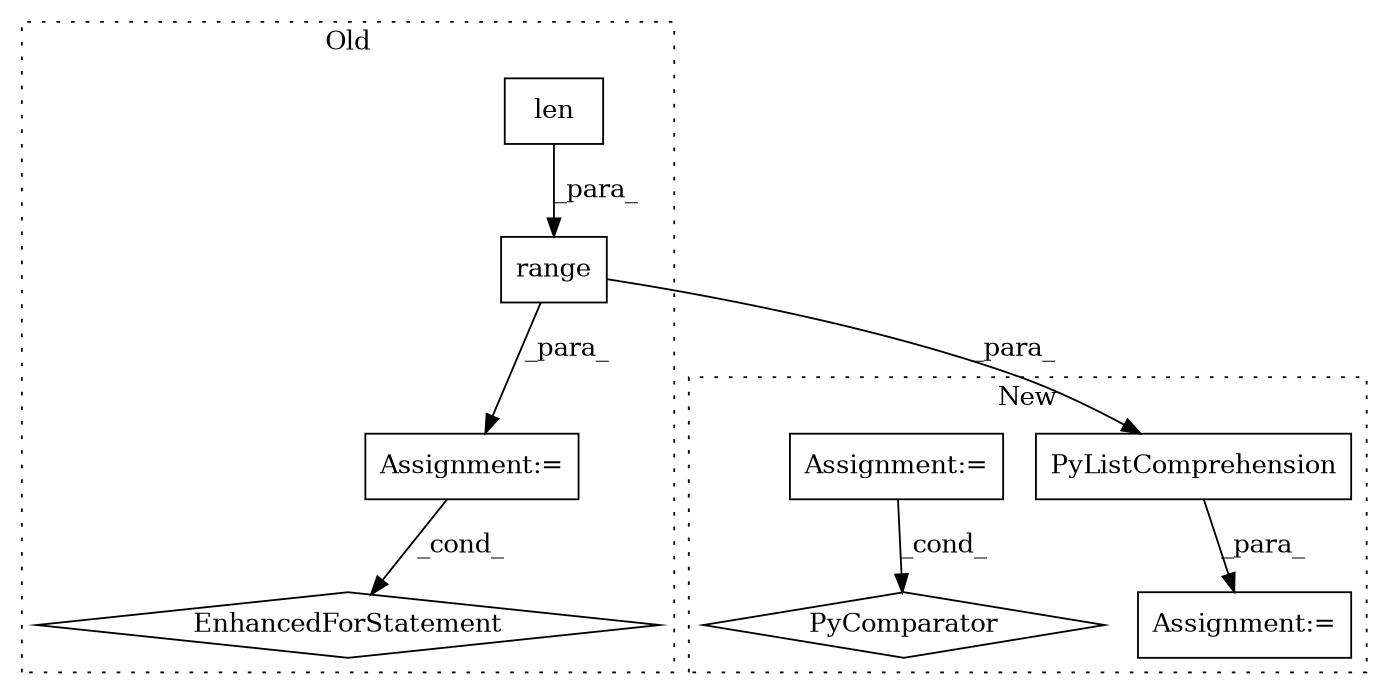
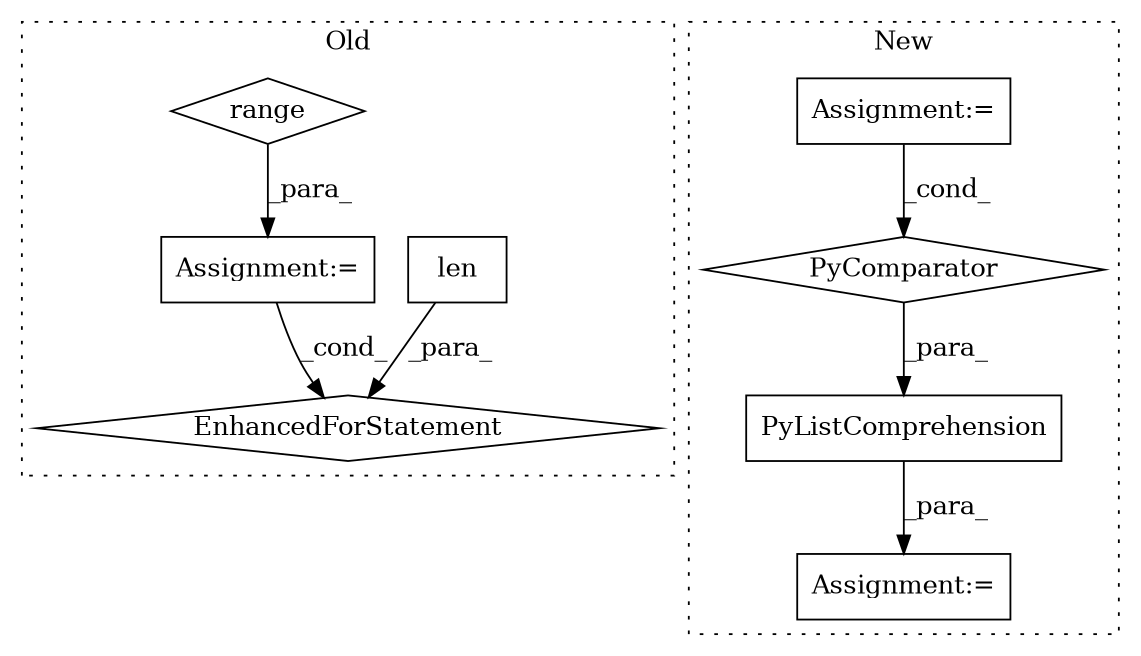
(554, 181) -> (407, 343)
(554, 270) -> (268, 111)
(871, 333) -> (904, 340)
